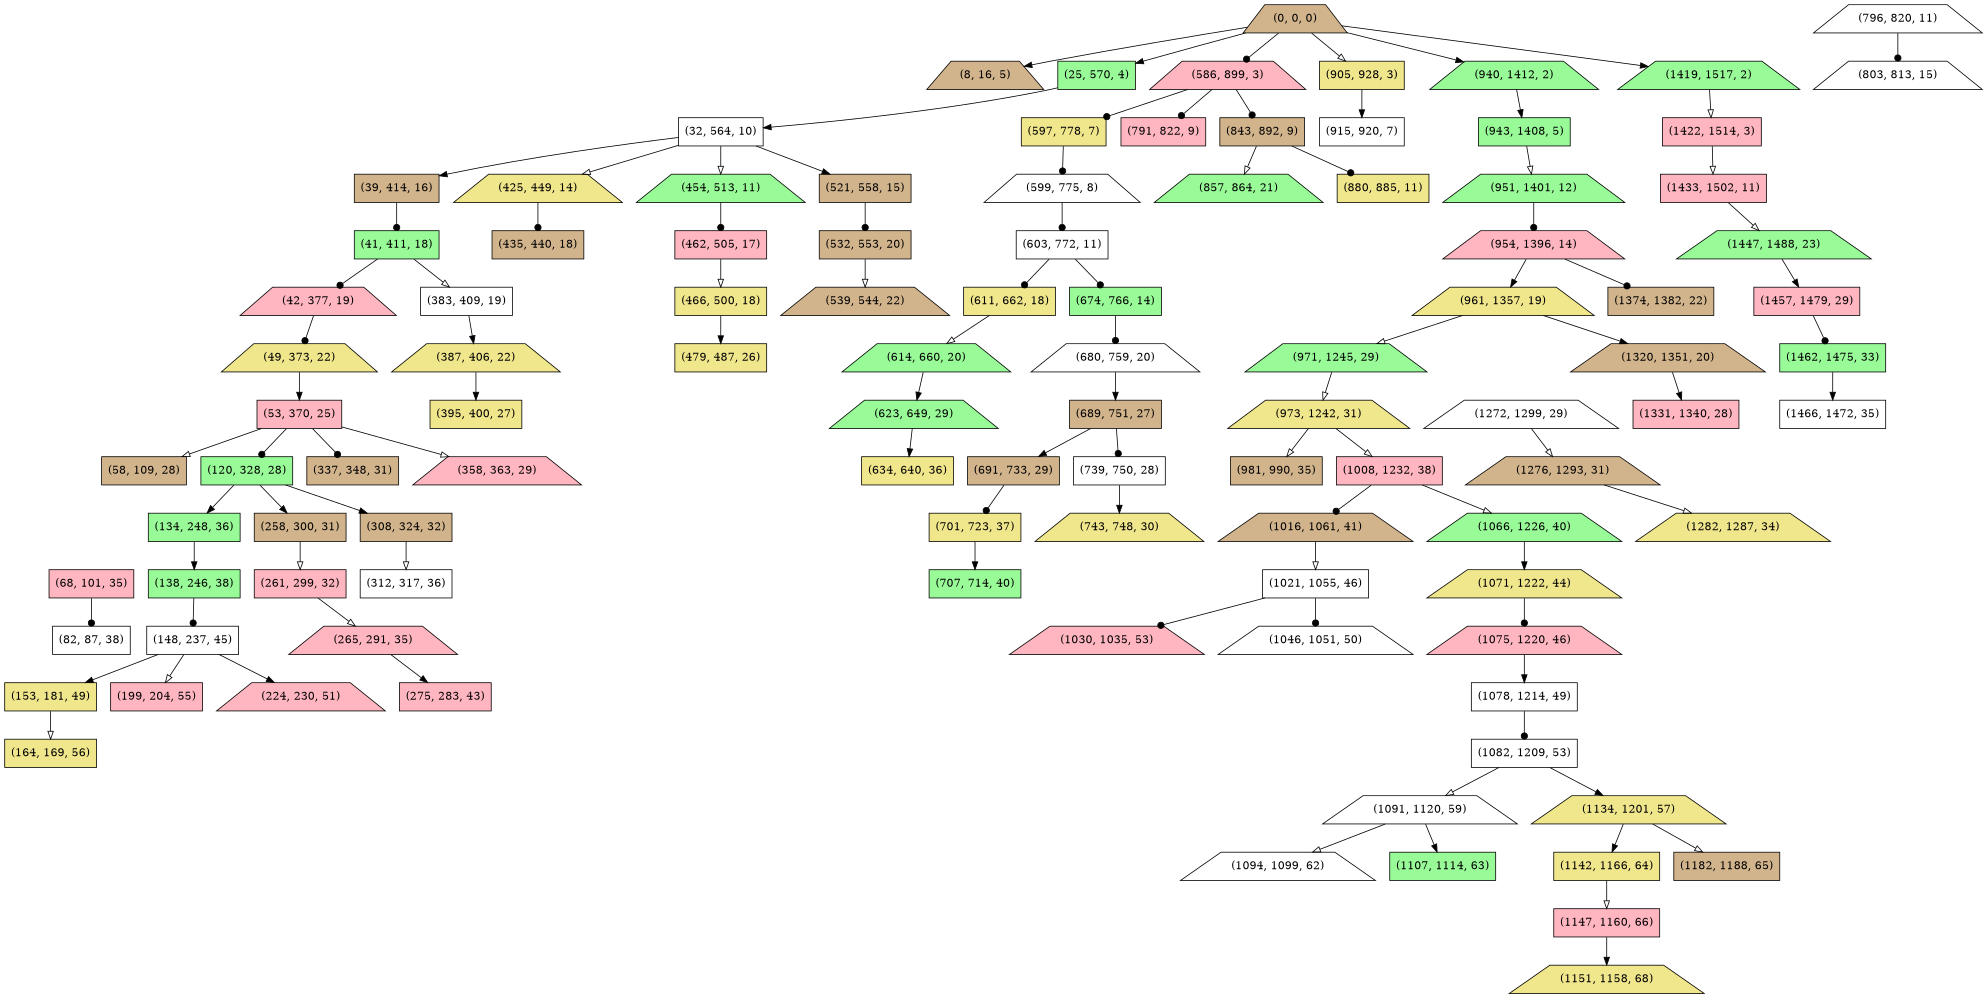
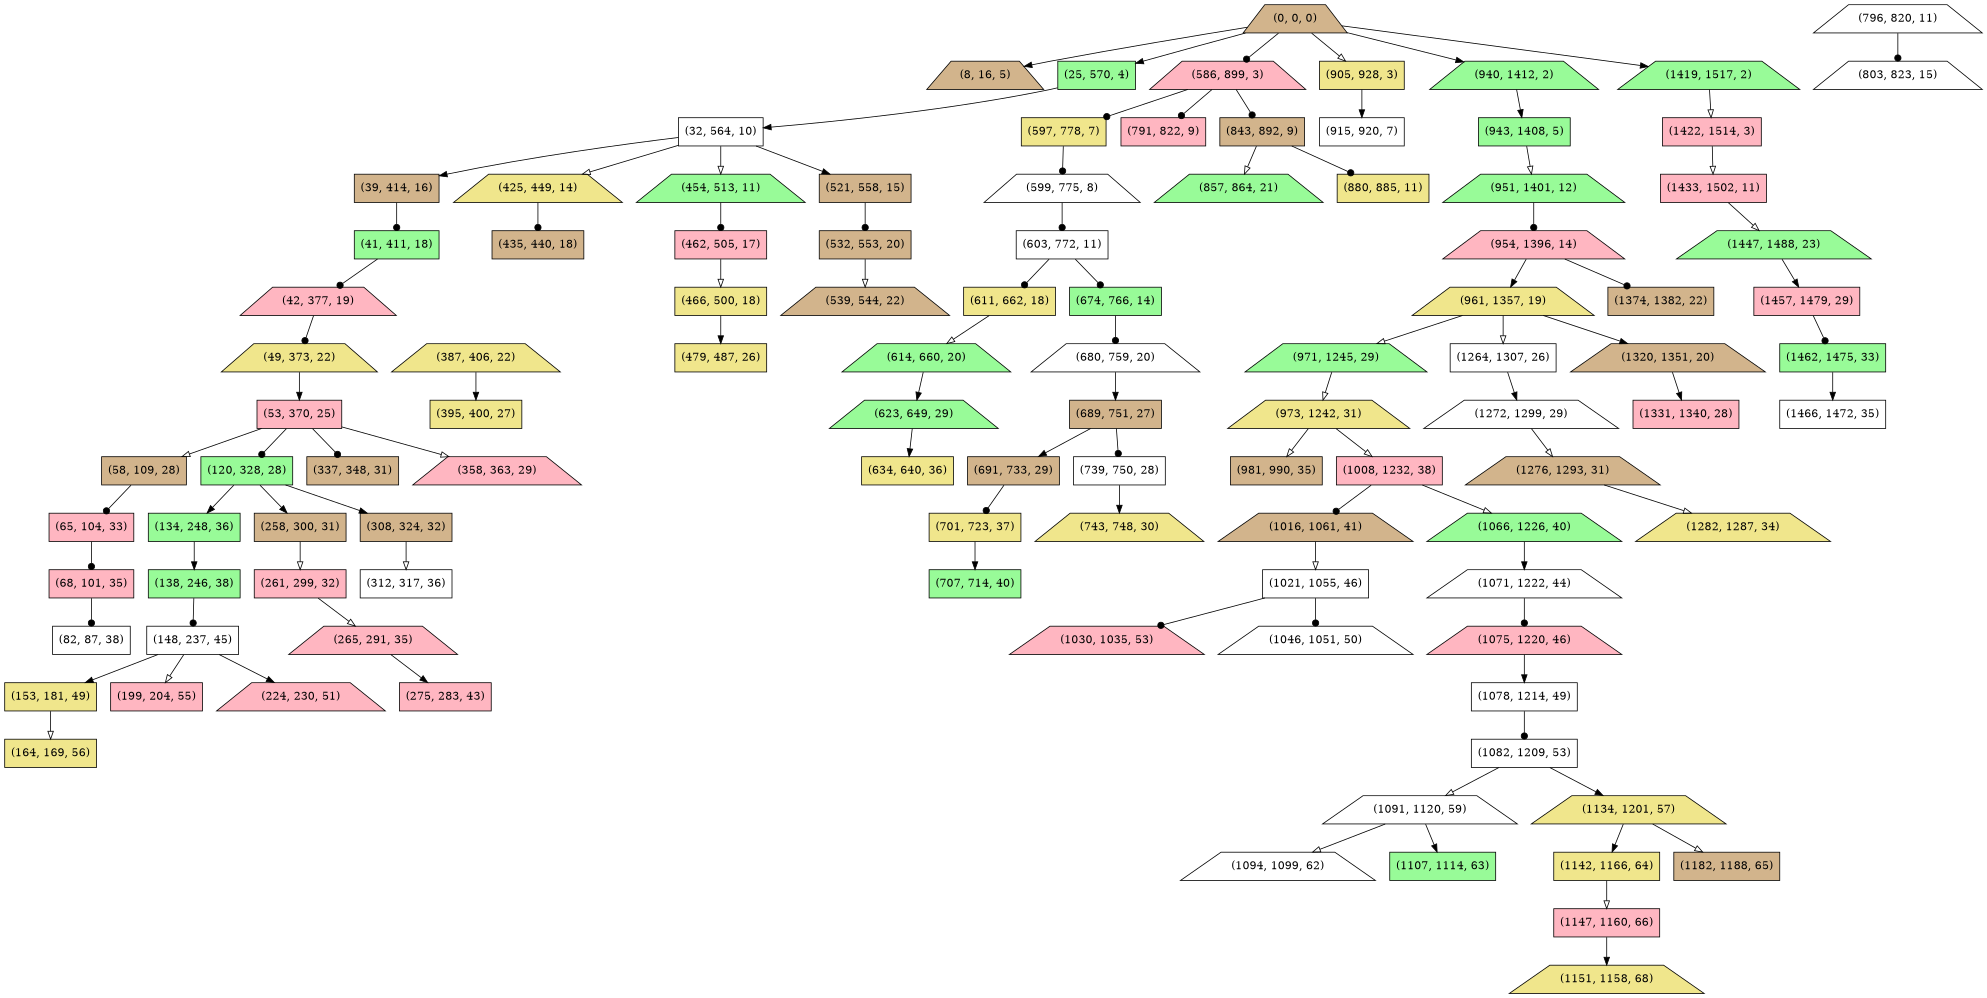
(1898, 75) -> (1898, 75)
(467, 301) -> none
none -> (1503, 358)
none -> (91, 527)
(1524, 584) -> (1524, 584)
